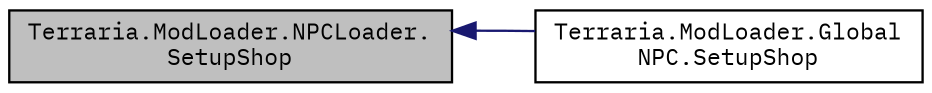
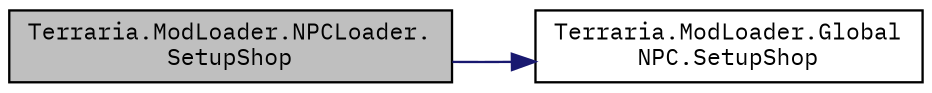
(505, 31) -> (482, 62)
